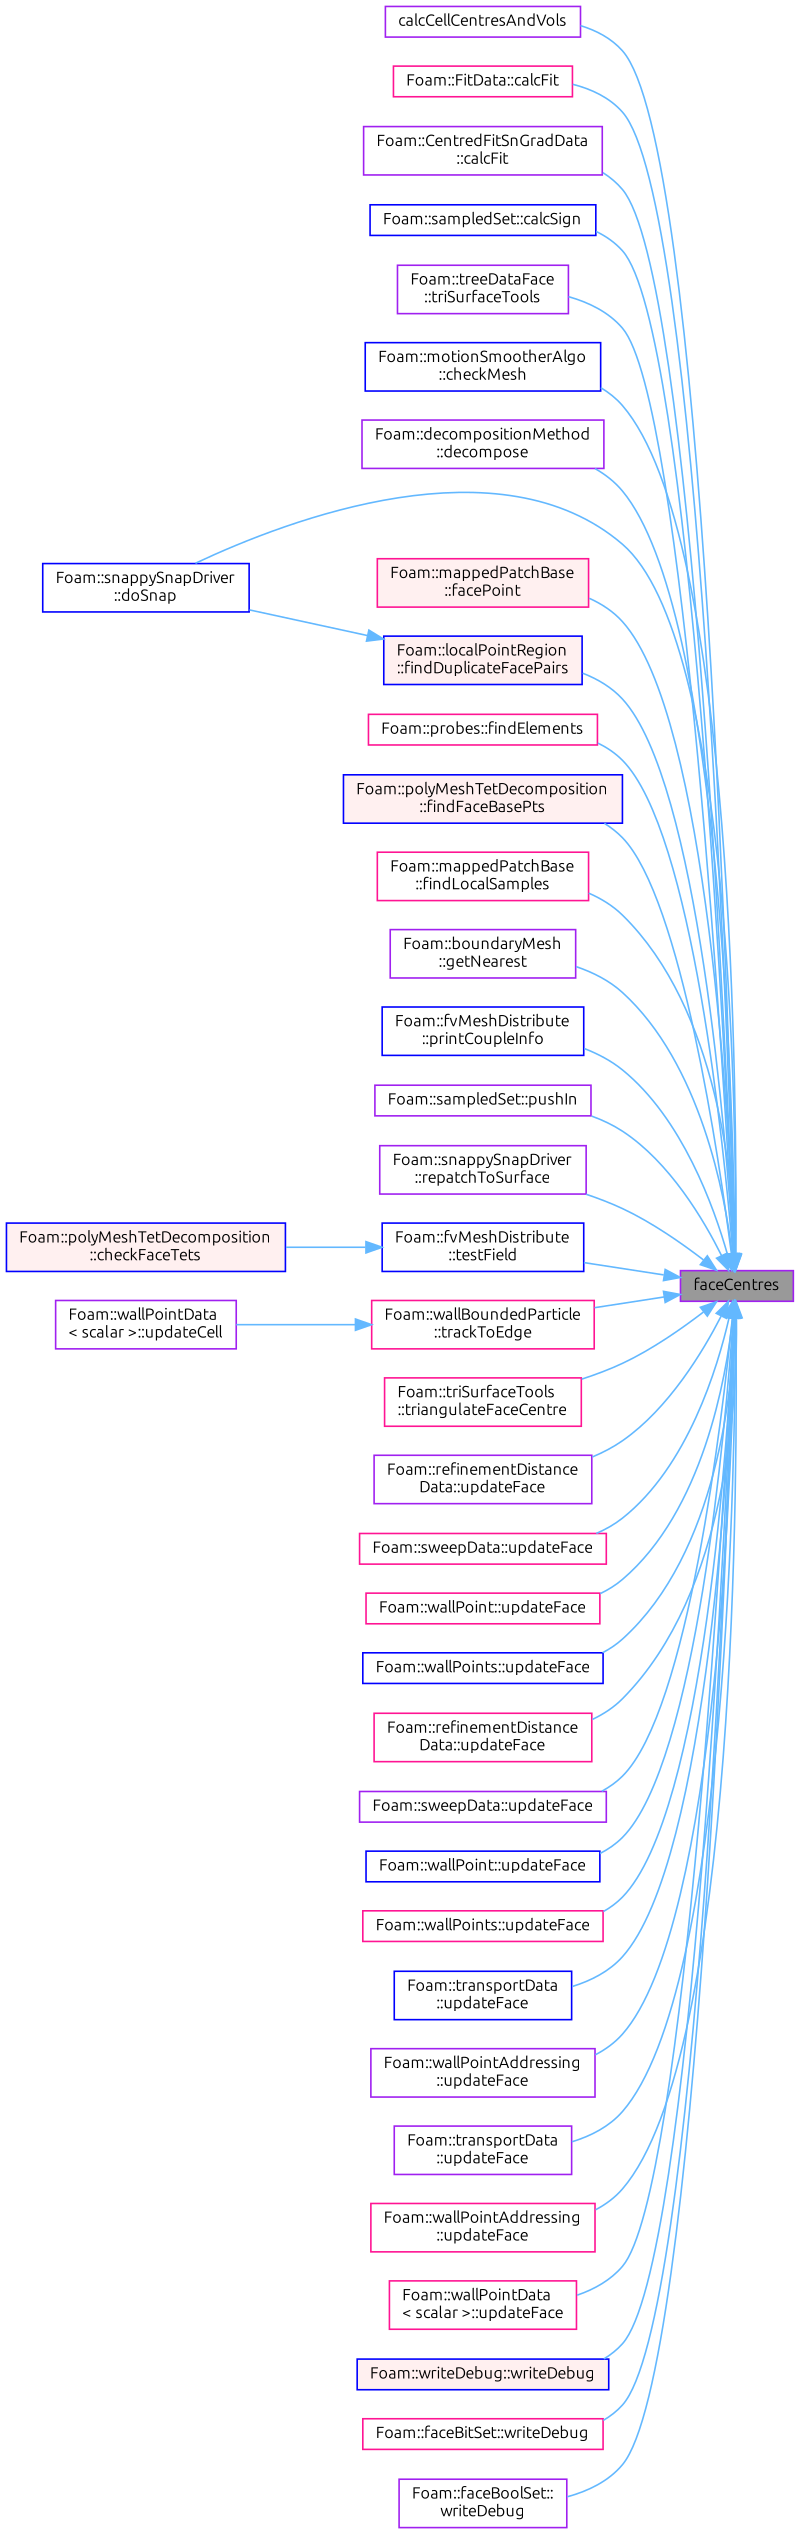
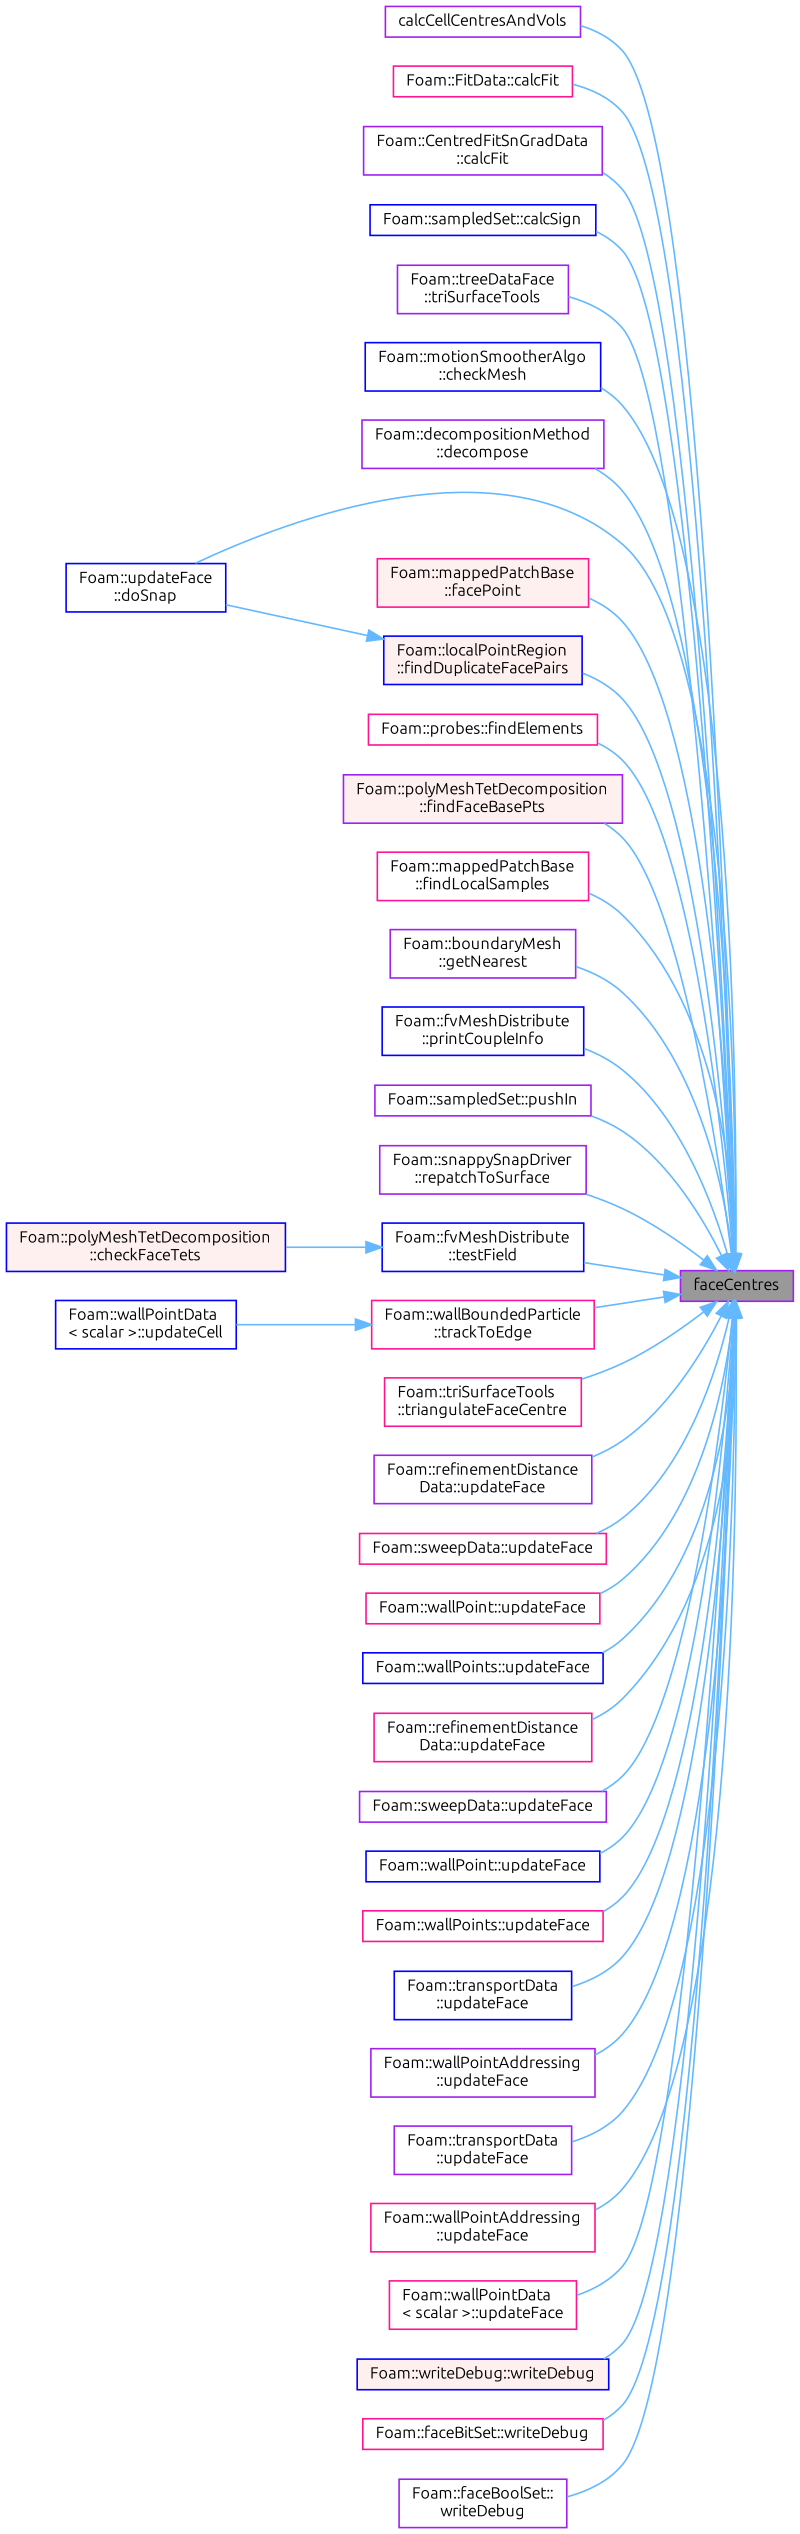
(146, 588) -> (146, 588)
(483, 799) -> (483, 799)
(146, 1325) -> (146, 1325)
